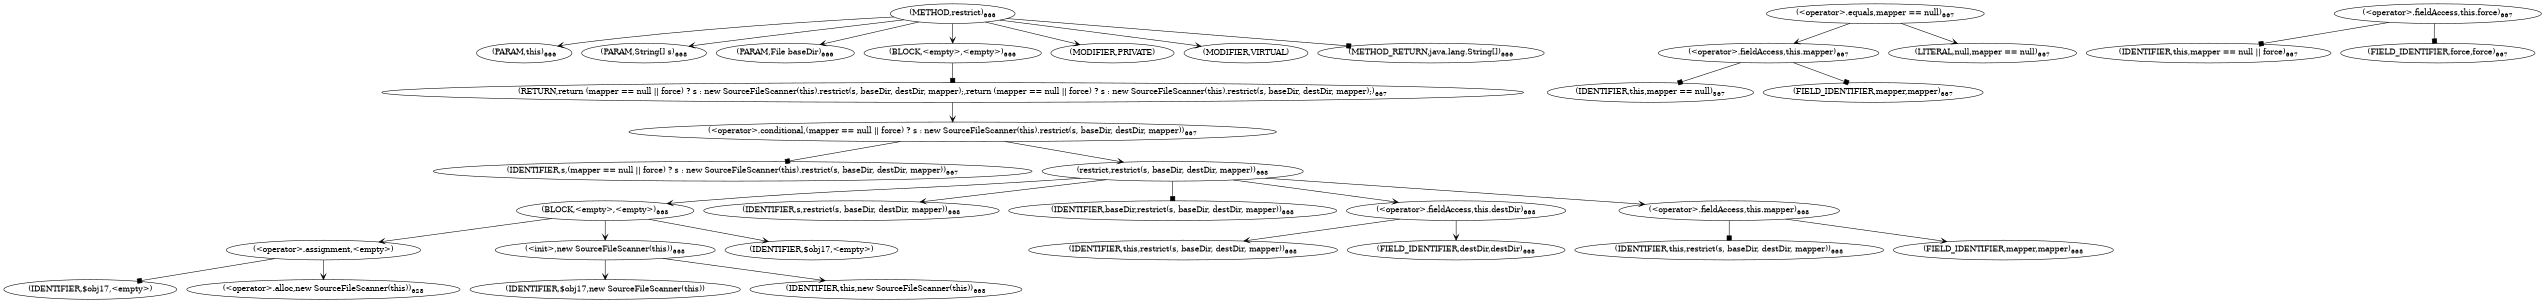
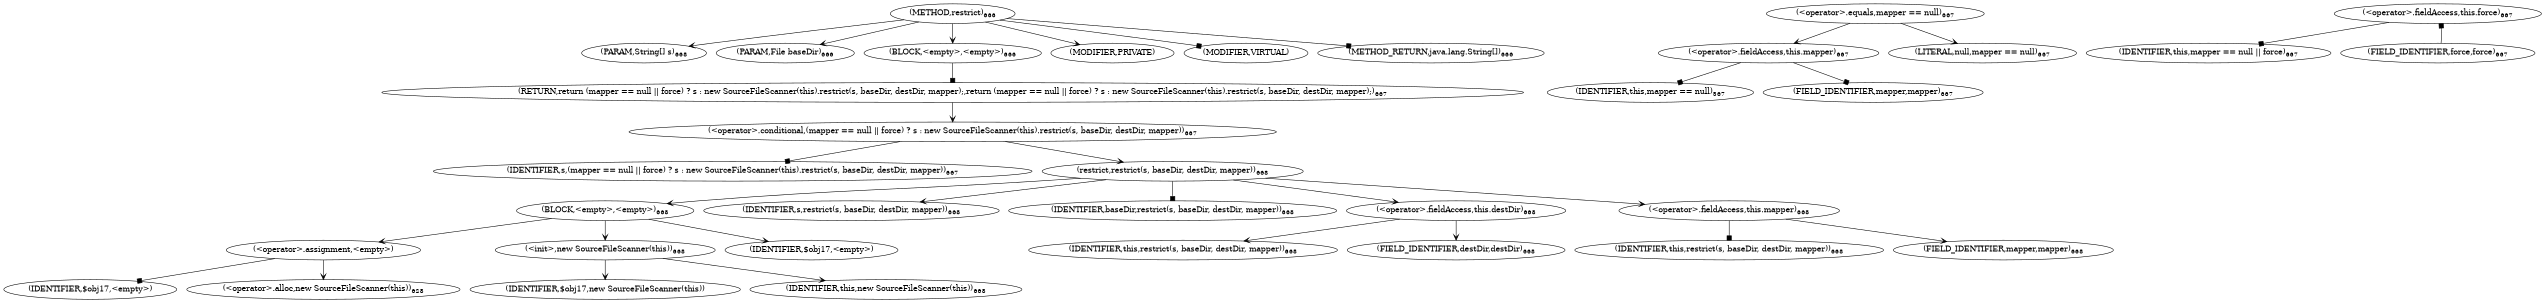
(2434, 31) -> (2442, 36)
(1098, 33) -> (1098, 33)
(524, 53) -> none
